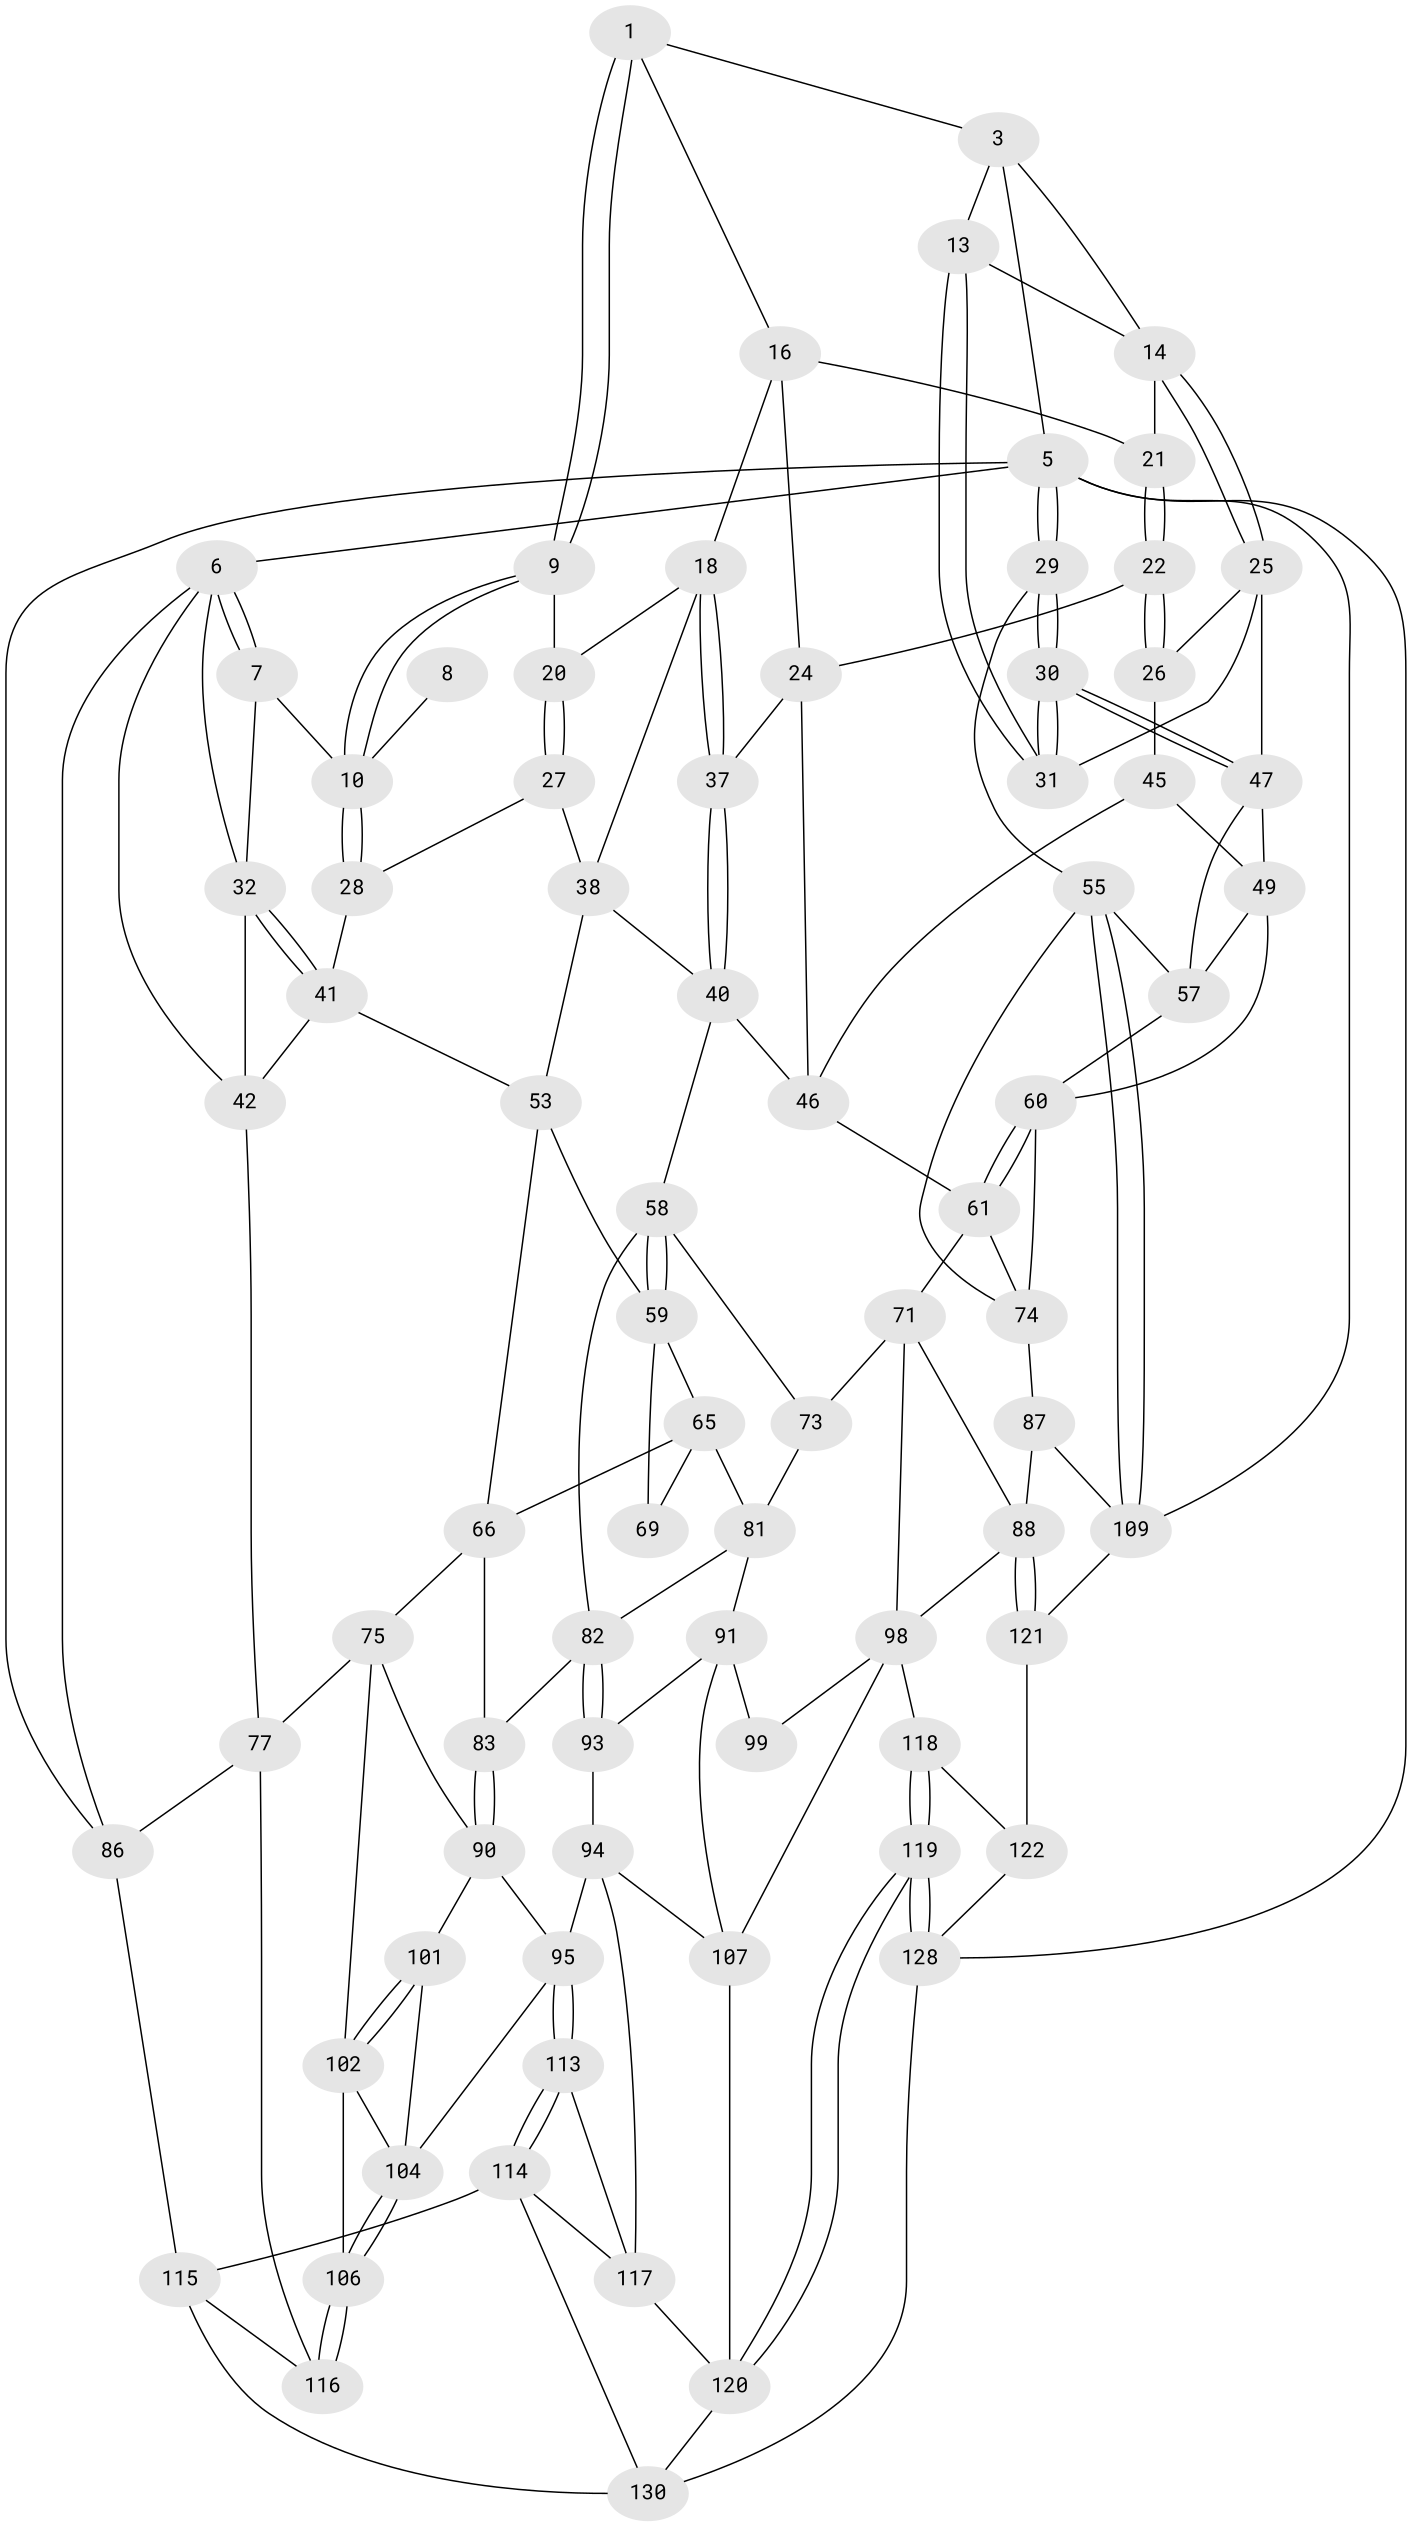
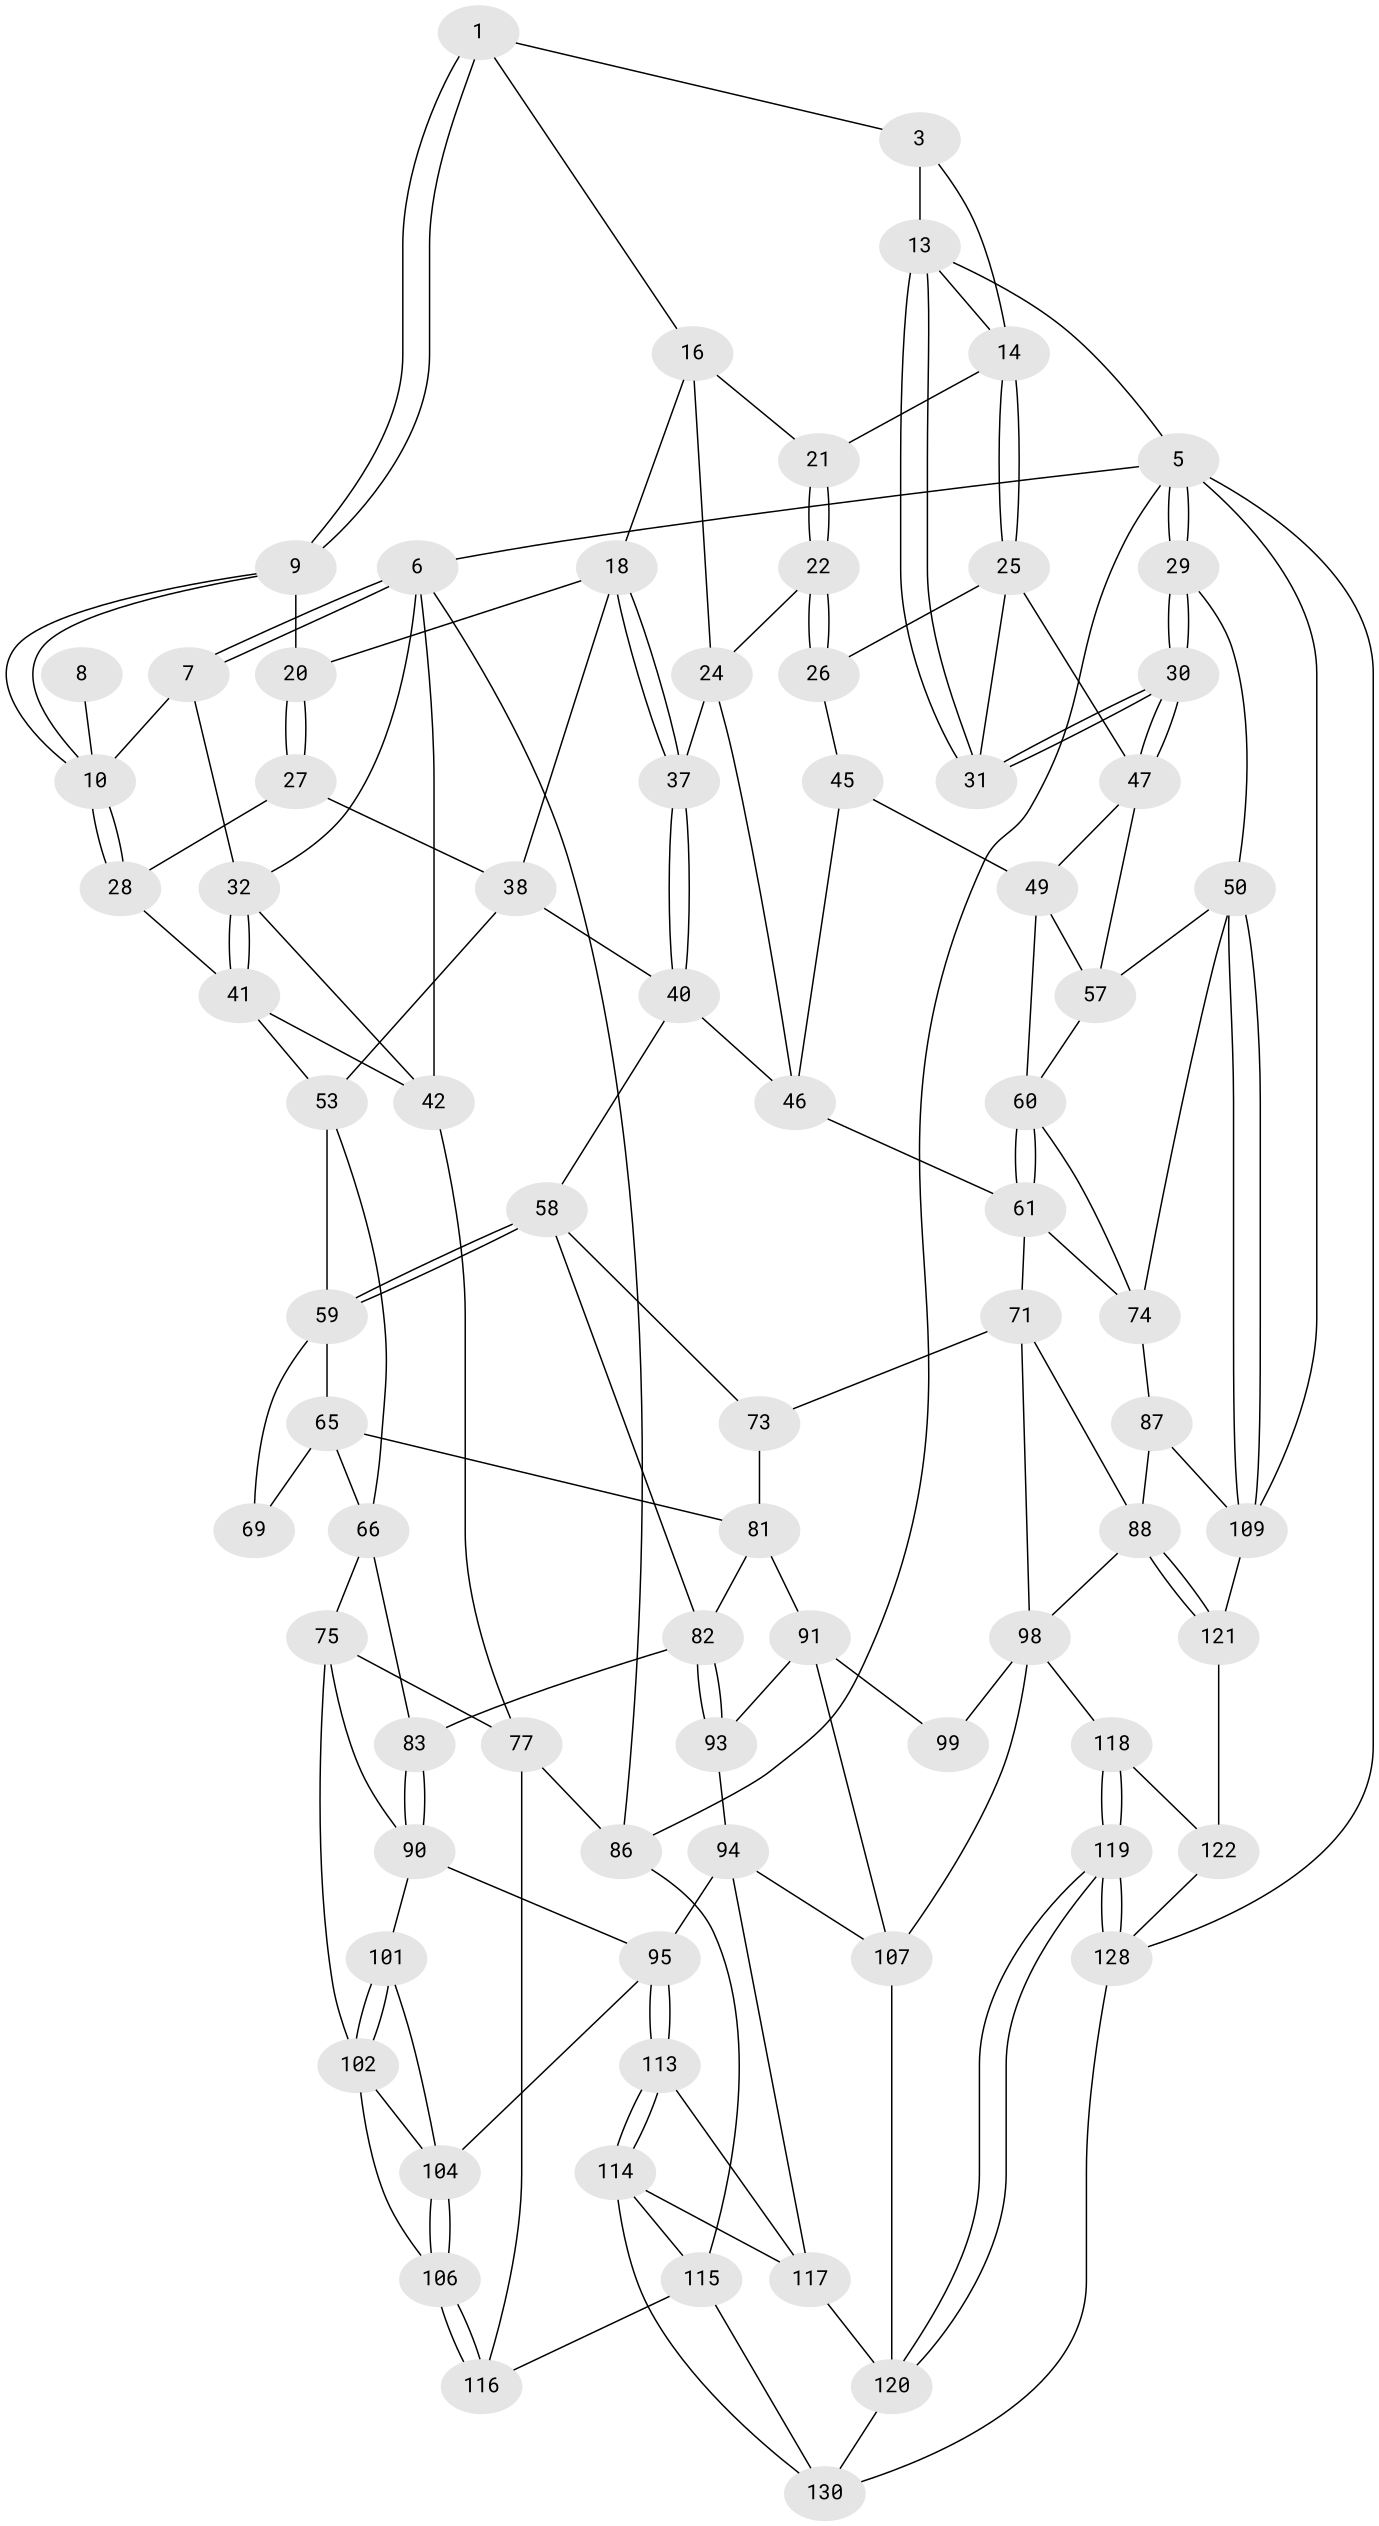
(1024, 300) -> (1070, 334)
(1094, 889) -> (1235, 889)
